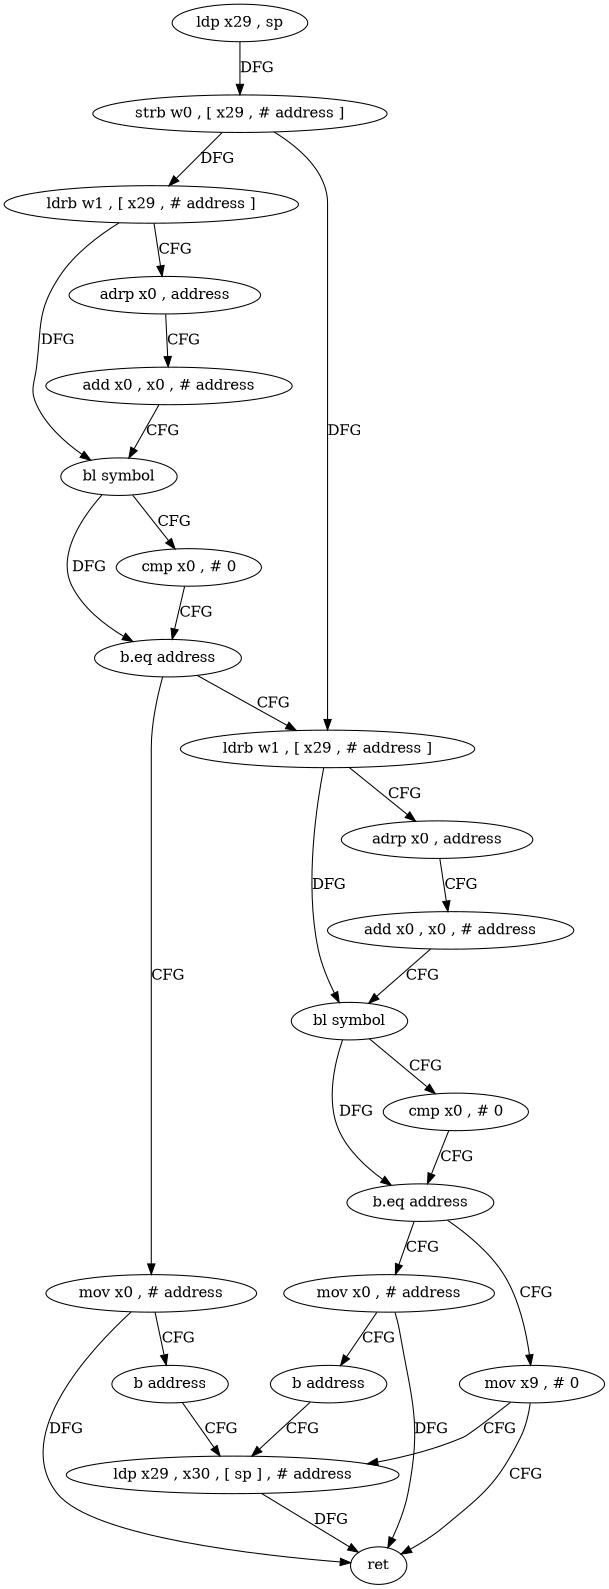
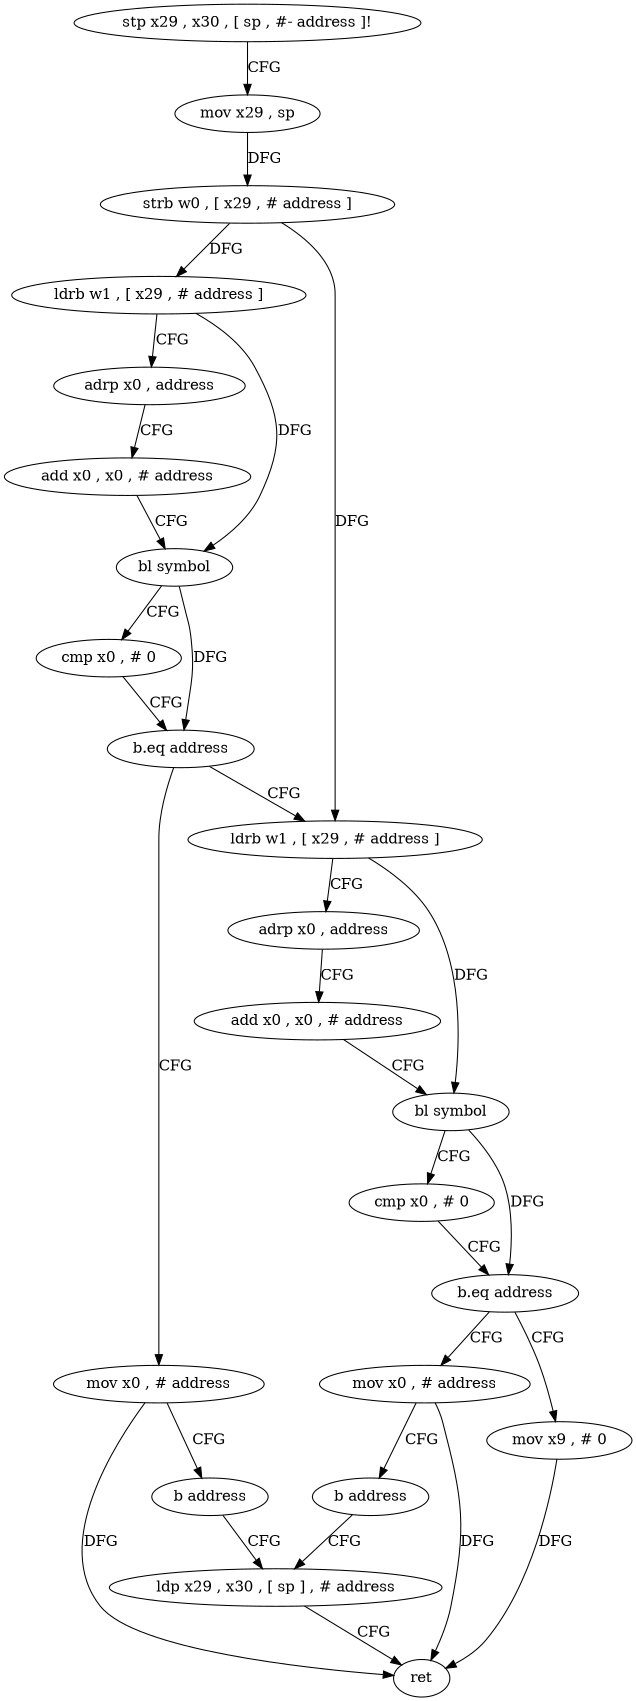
(240, 23) -> (248, 114)
none -> (248, 23)
(449, 1443) -> none
(526, 1475) -> (556, 1542)
(331, 1520) -> (374, 1633)
